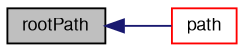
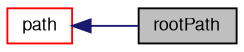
(148, 26) -> (115, 26)
